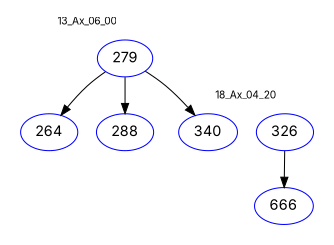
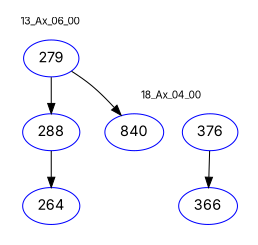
(85, 88) -> (51, 164)
(246, 96) -> (171, 96)
(208, 132) -> (134, 132)
(285, 132) -> (210, 132)
(284, 206) -> (208, 206)
